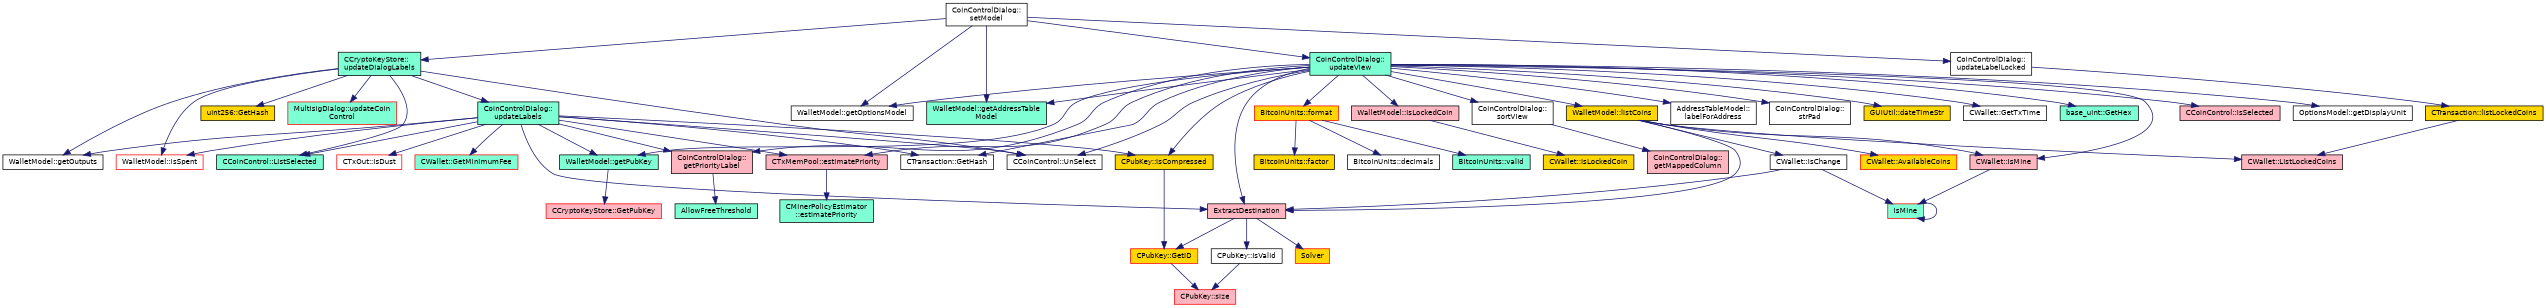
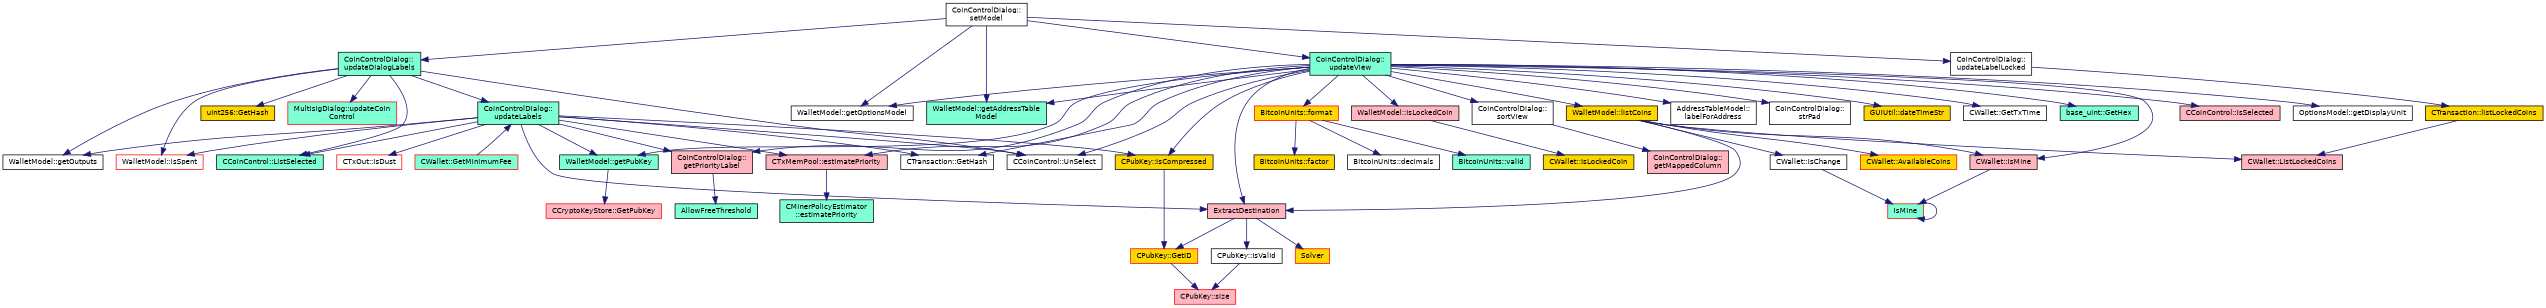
(380, 64) -> (380, 64)
(489, 137) -> (492, 143)
(1539, 196) -> none
